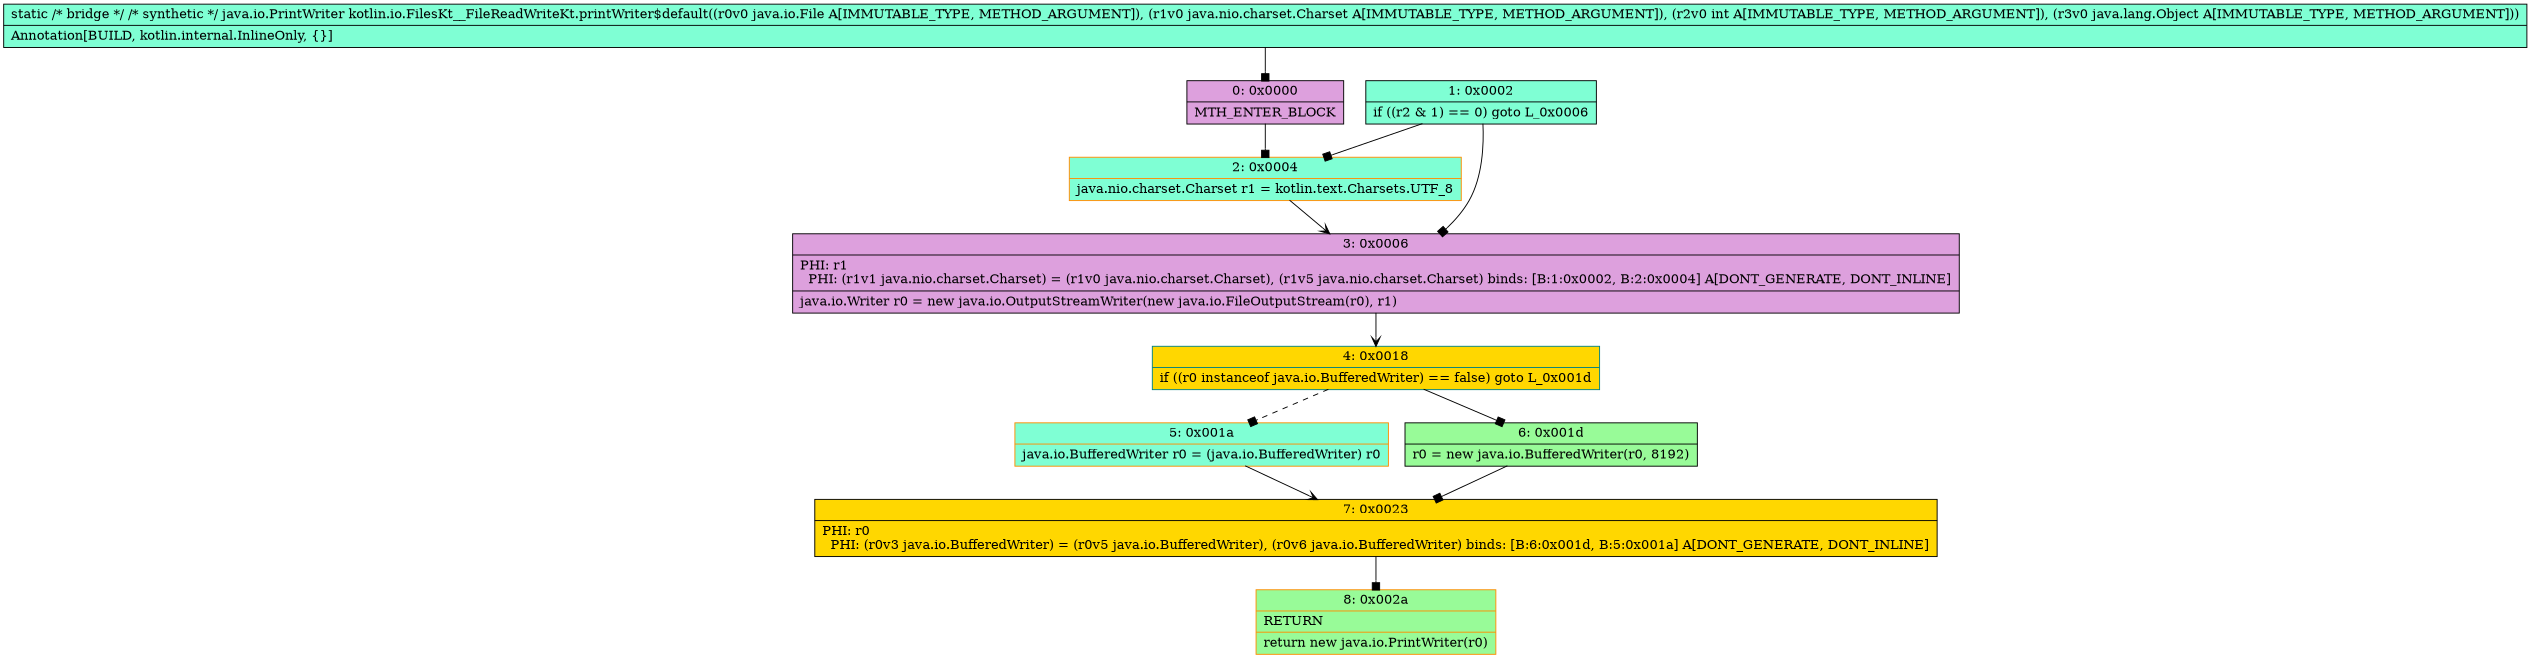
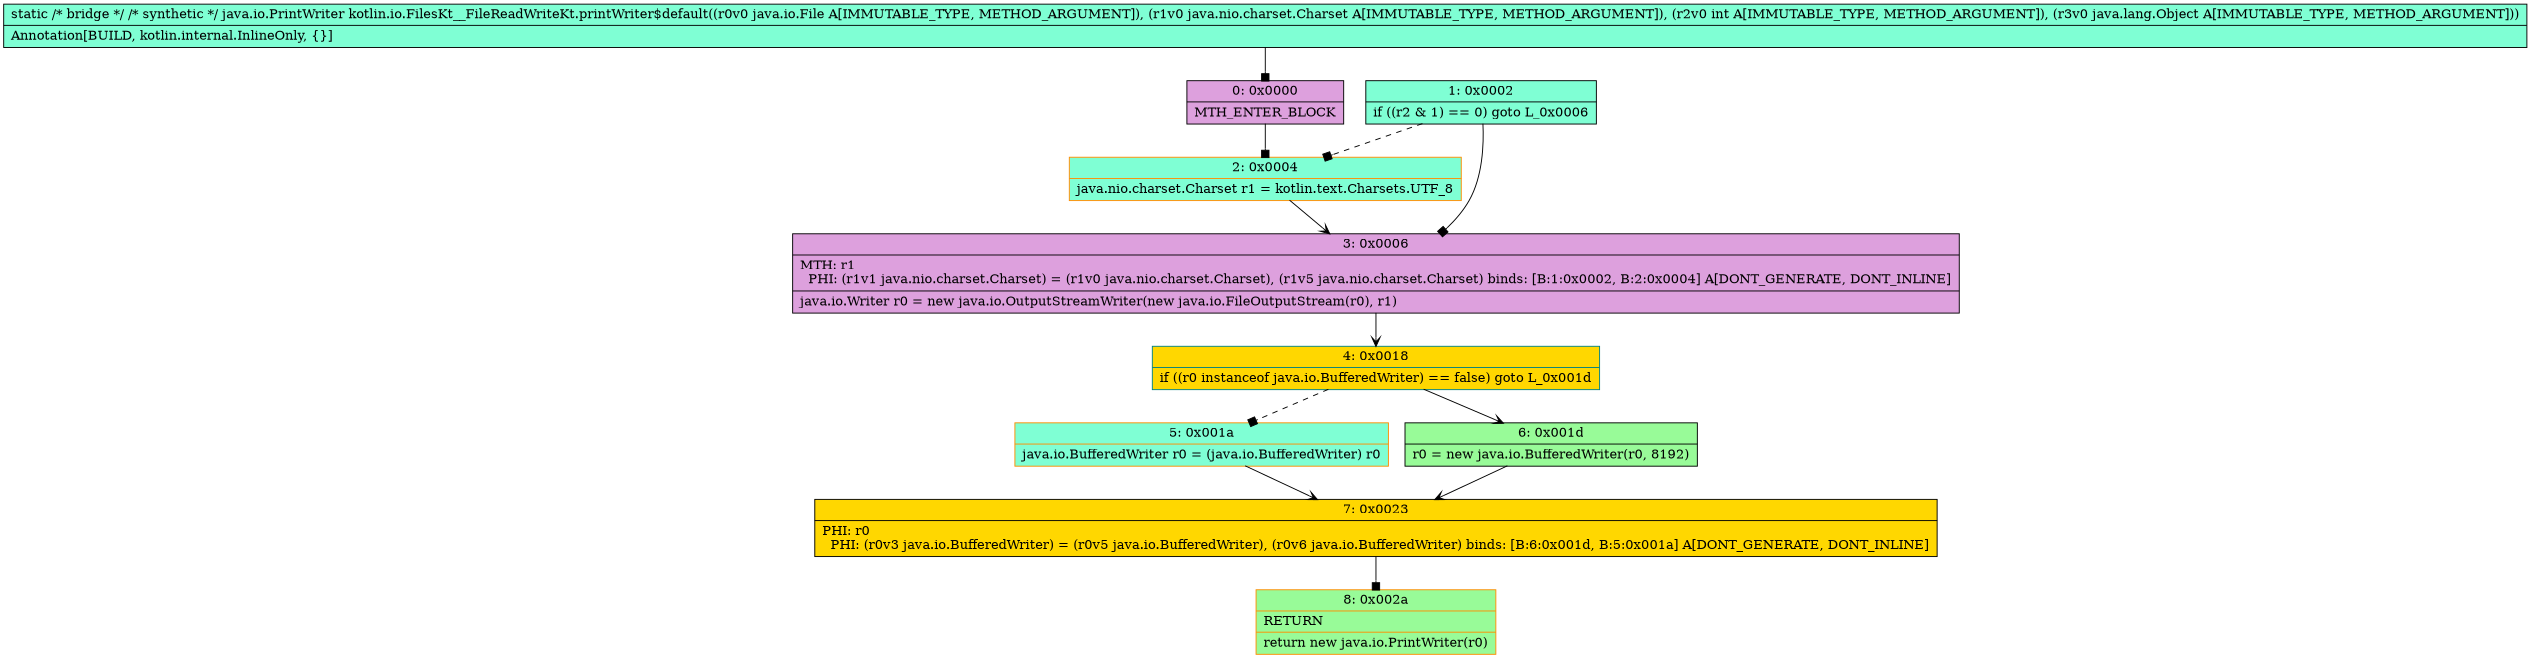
(1378, 139) -> (1378, 139)
(826, 266) -> (830, 266)
(1459, 404) -> (1459, 404)
(1475, 481) -> (1475, 481)
